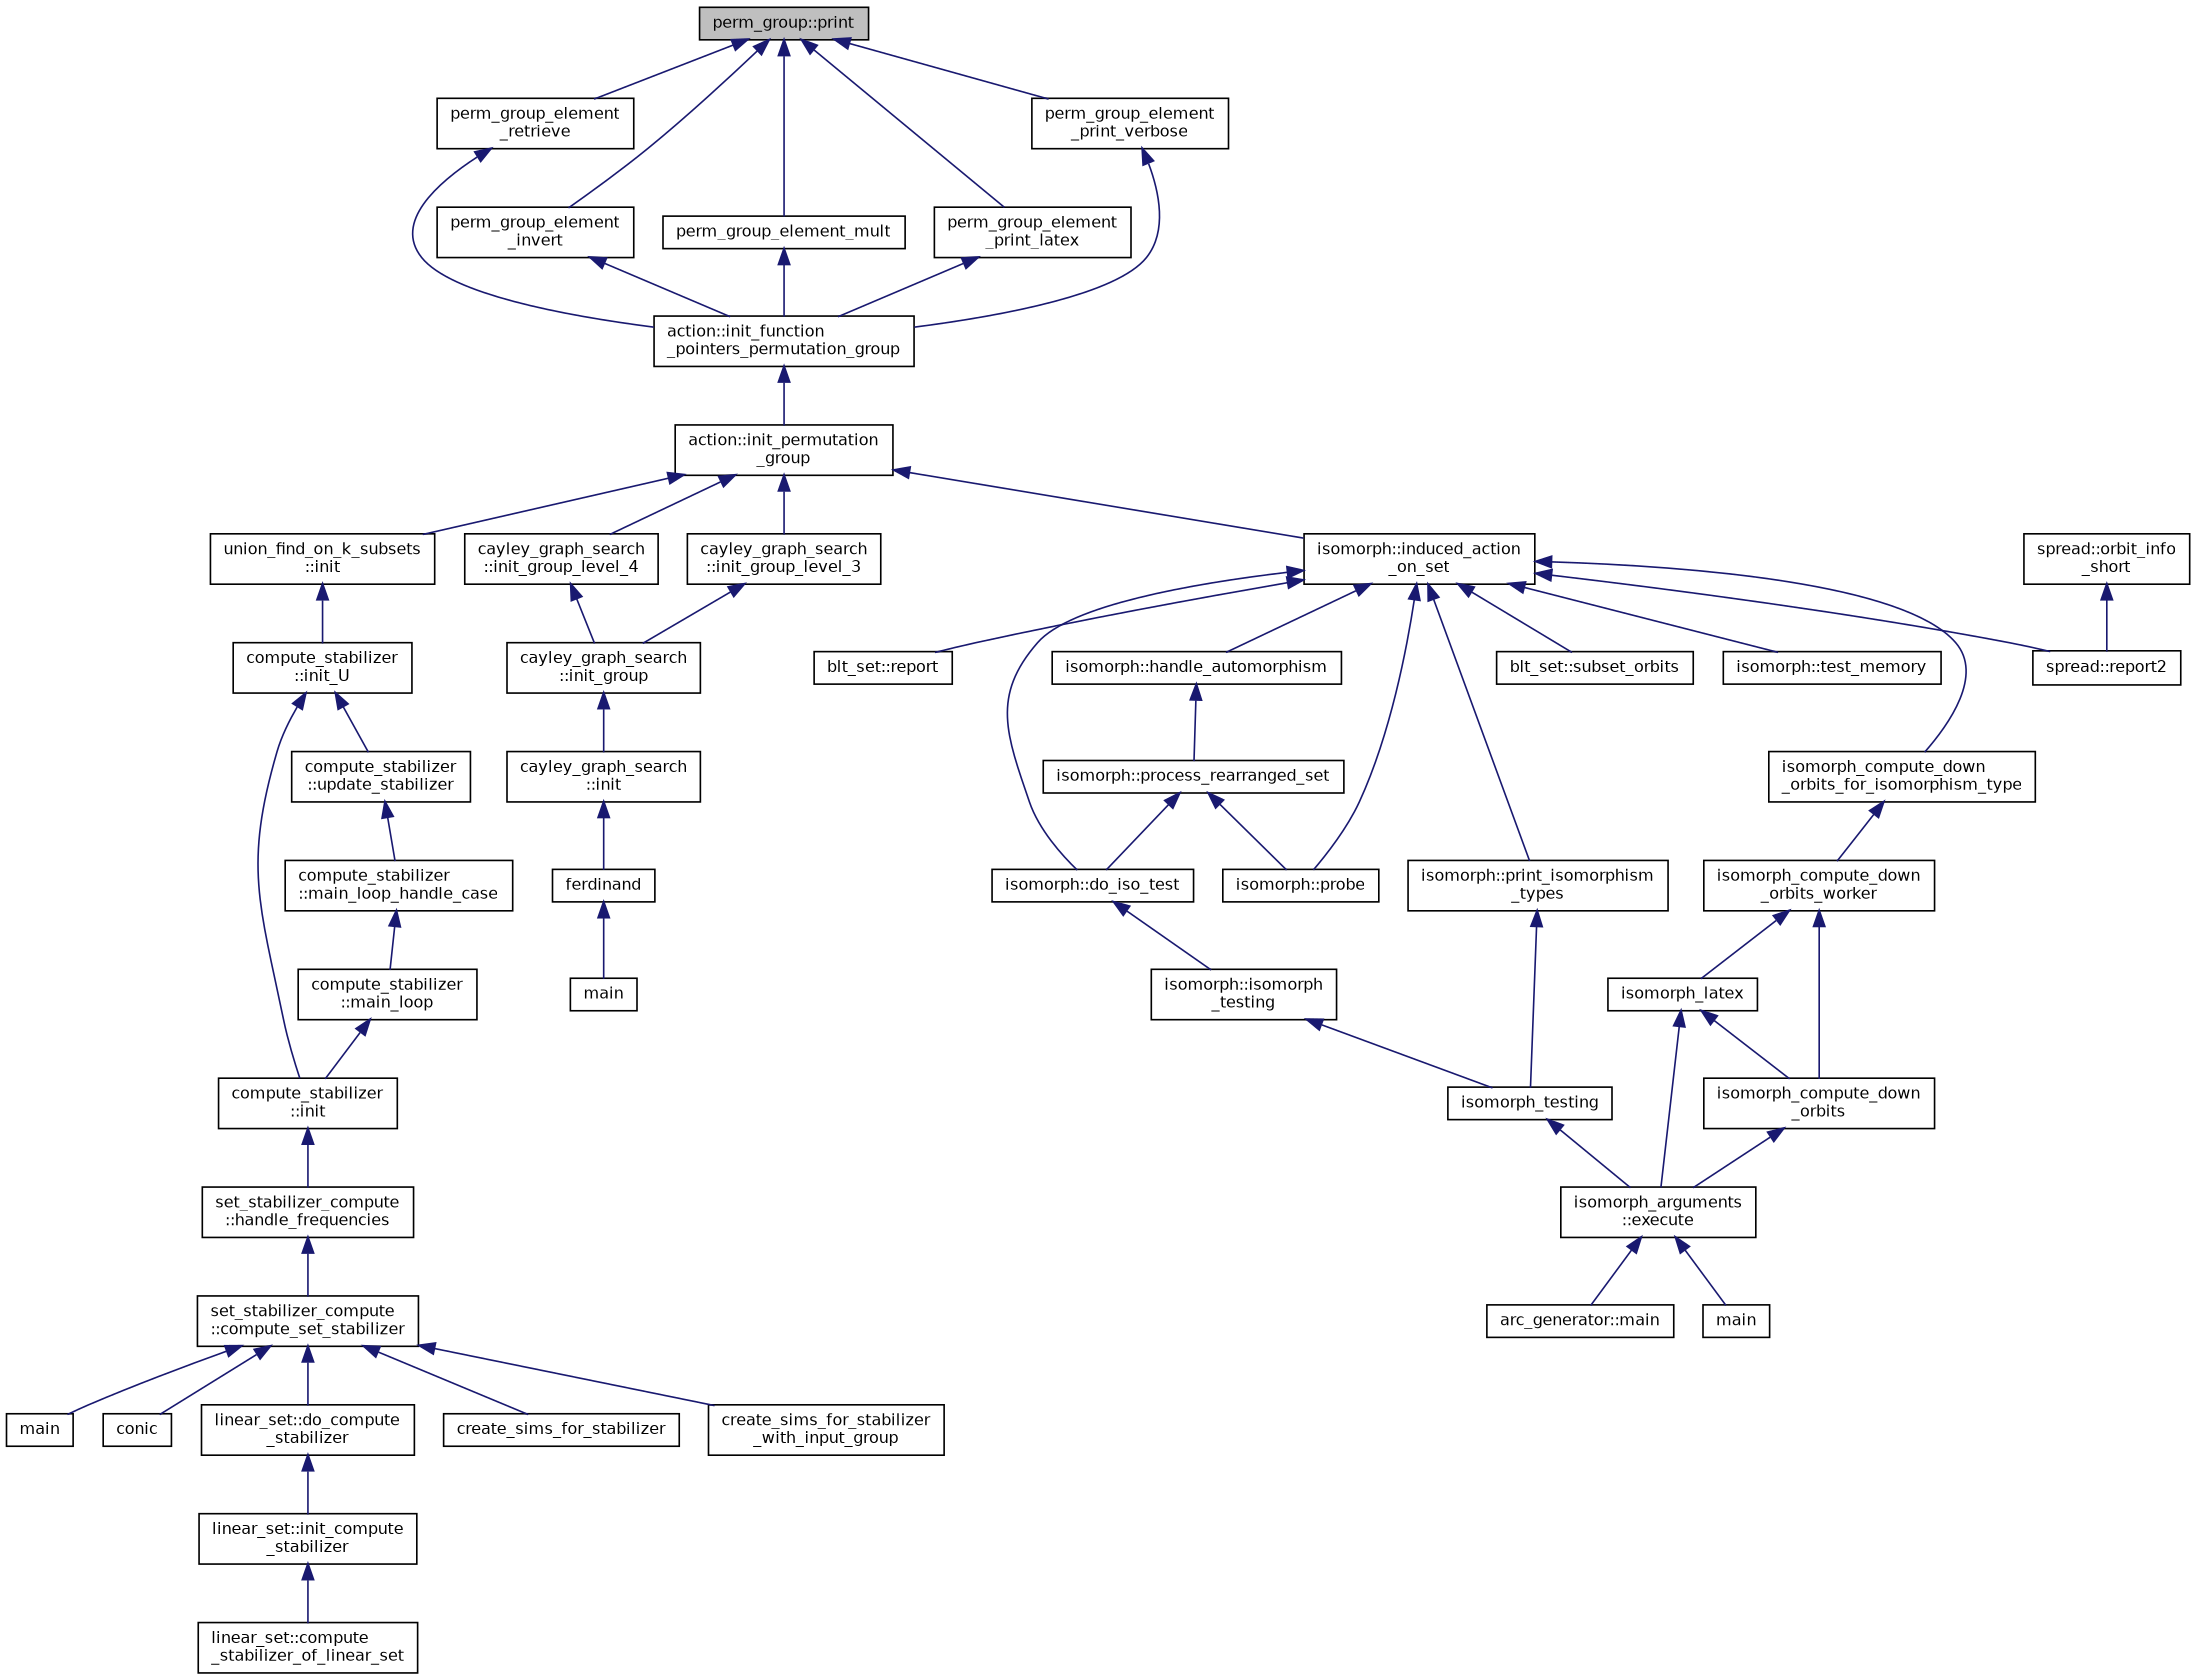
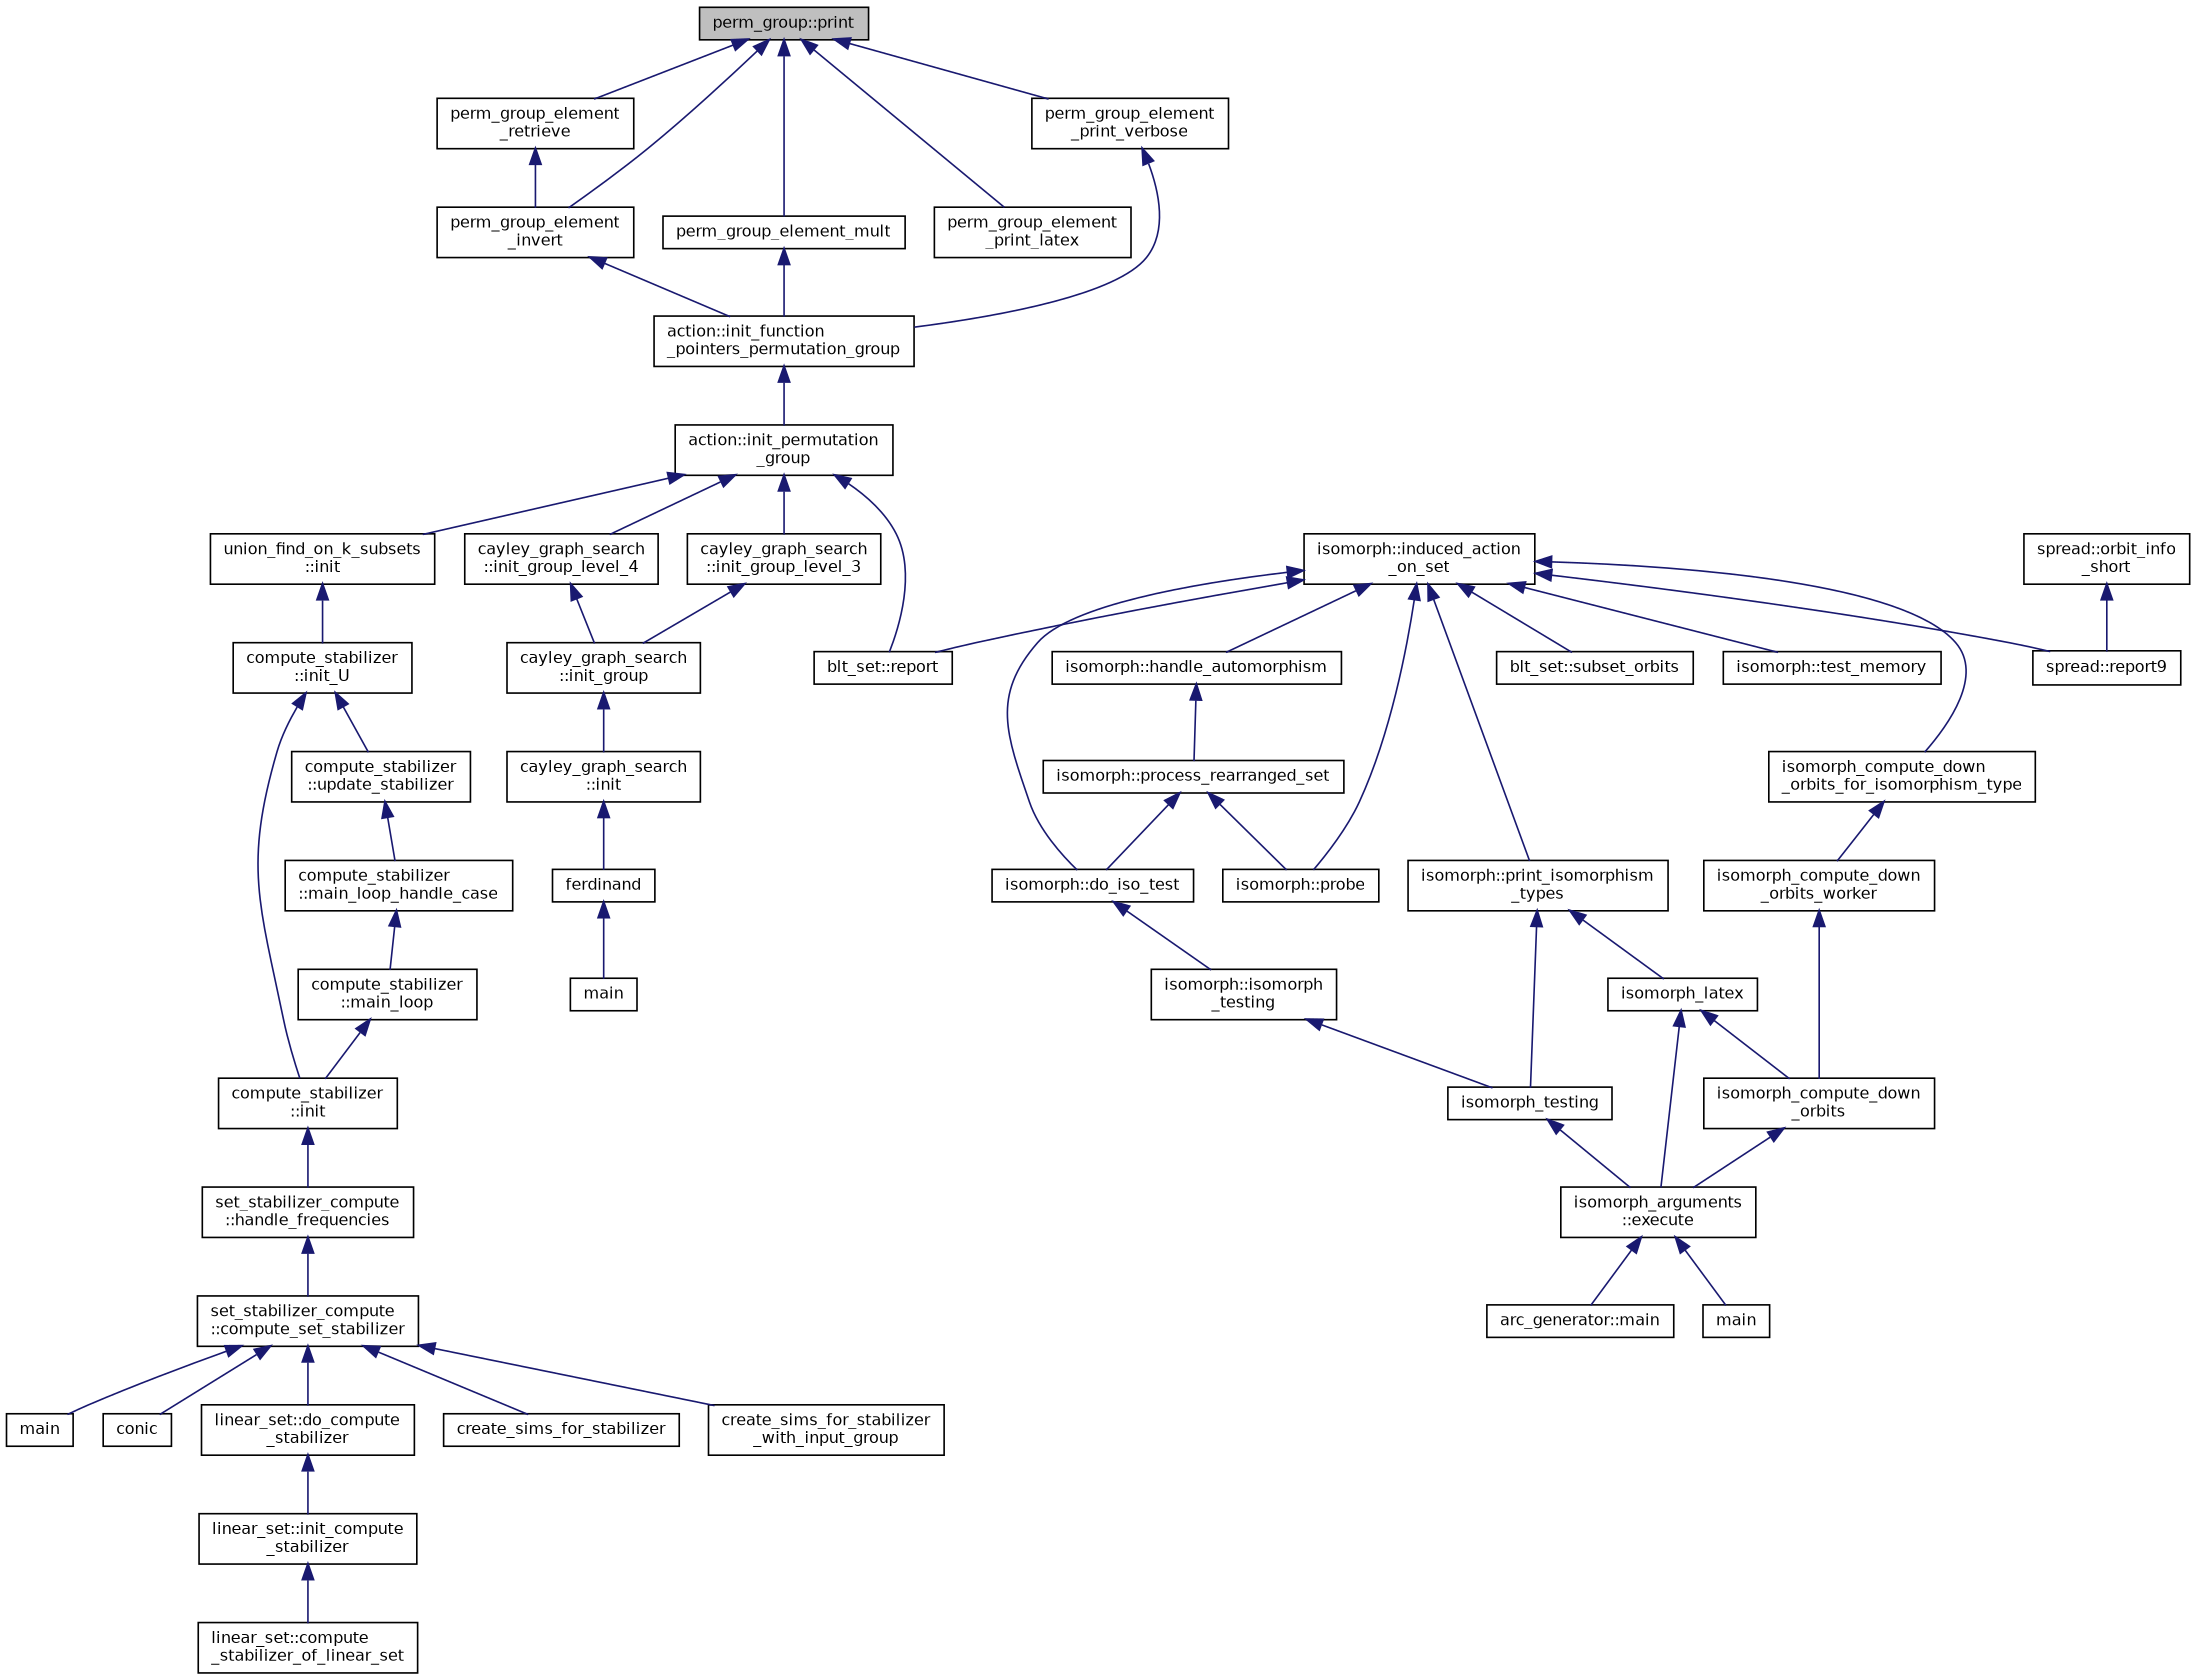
(471, 287) -> (535, 186)
(901, 290) -> none
(1107, 505) -> (904, 558)
(2107, 668) -> (2107, 668)
(1739, 950) -> (1623, 950)
